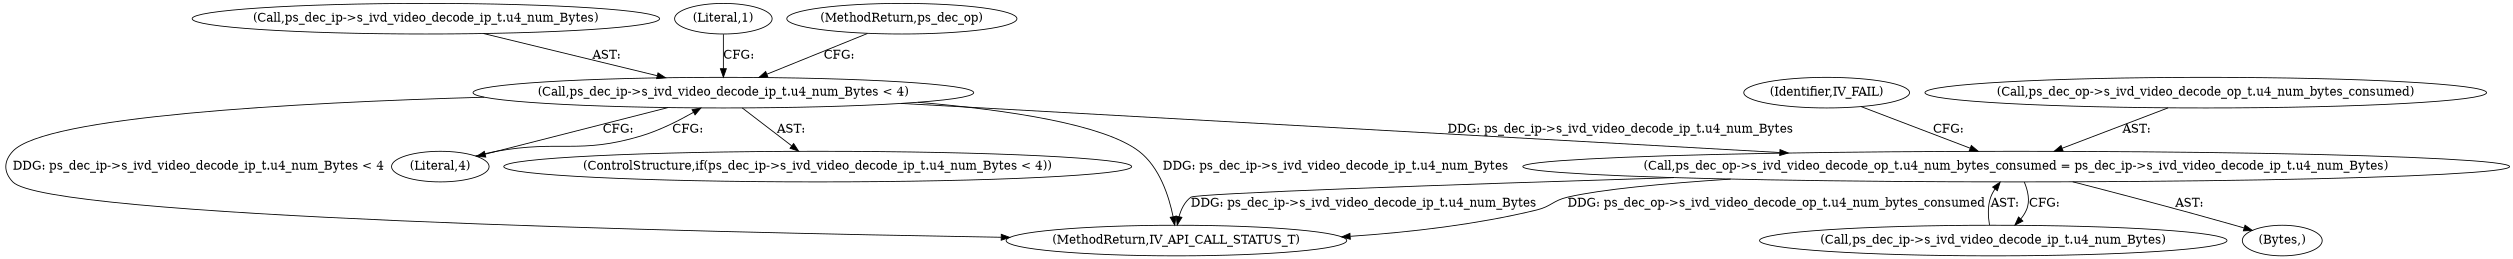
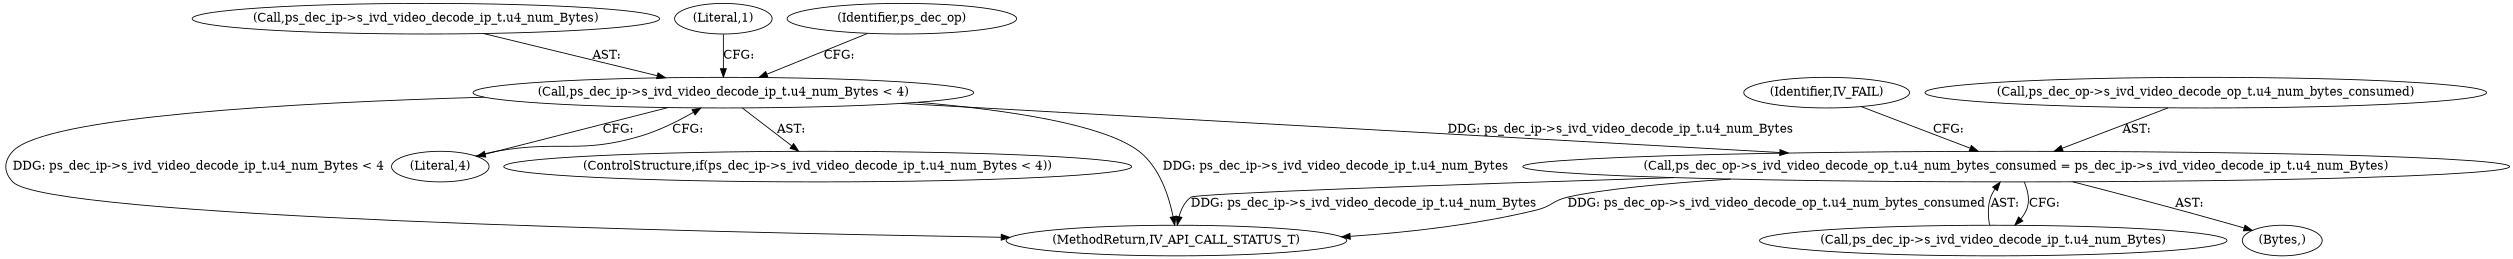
(902, 19) -> (902, 19)
